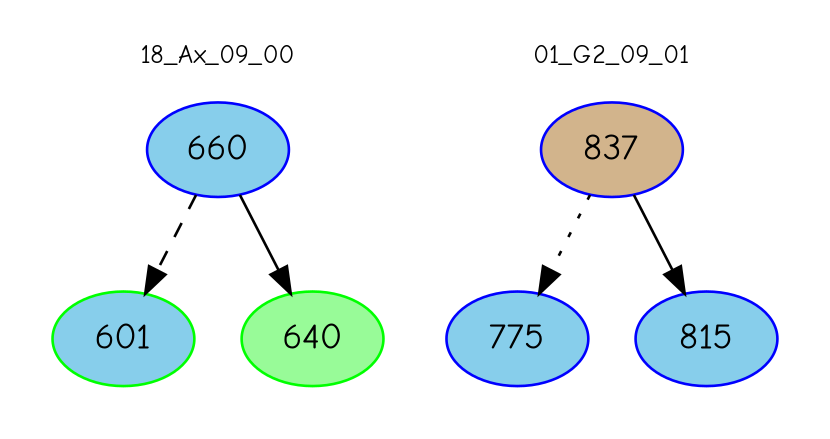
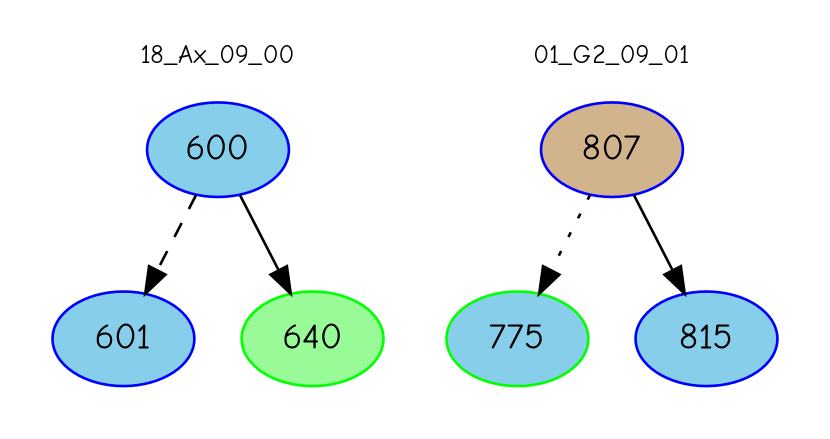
(218, 150) -> (218, 150)
(612, 150) -> (612, 150)
(123, 339) -> (123, 339)
(517, 339) -> (517, 339)
